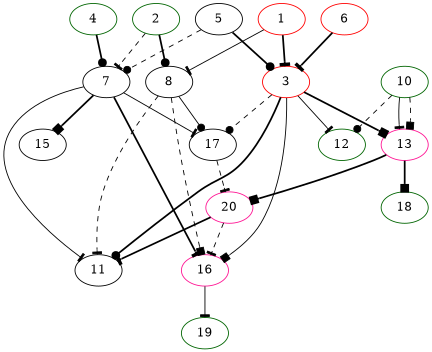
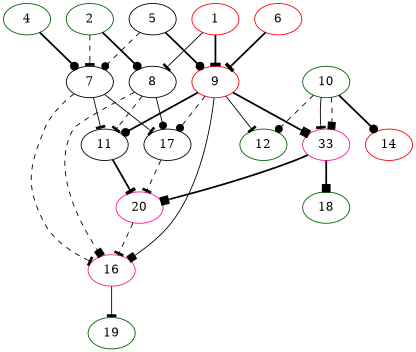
(286, 82) -> (215, 82)
(43, 145) -> none
none -> (389, 145)
(405, 145) -> (326, 145)
(155, 174) -> (31, 182)
(166, 238) -> (121, 174)
